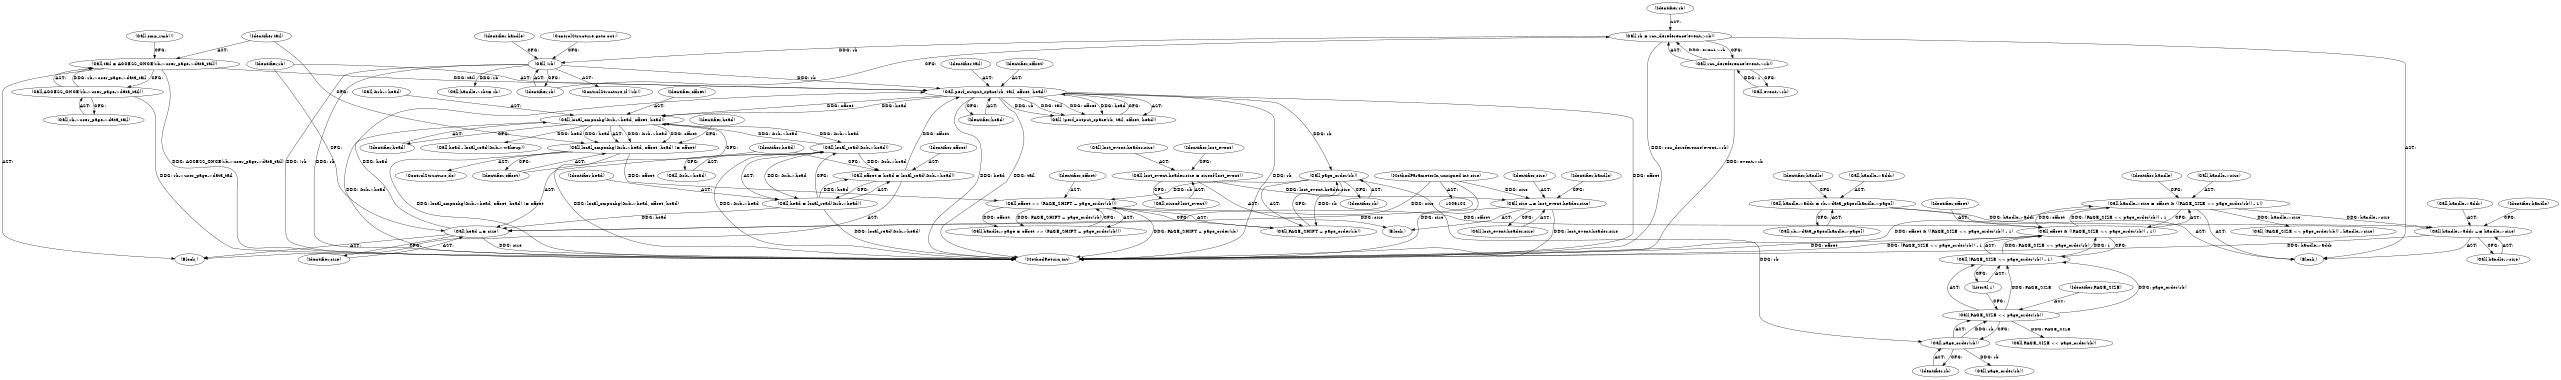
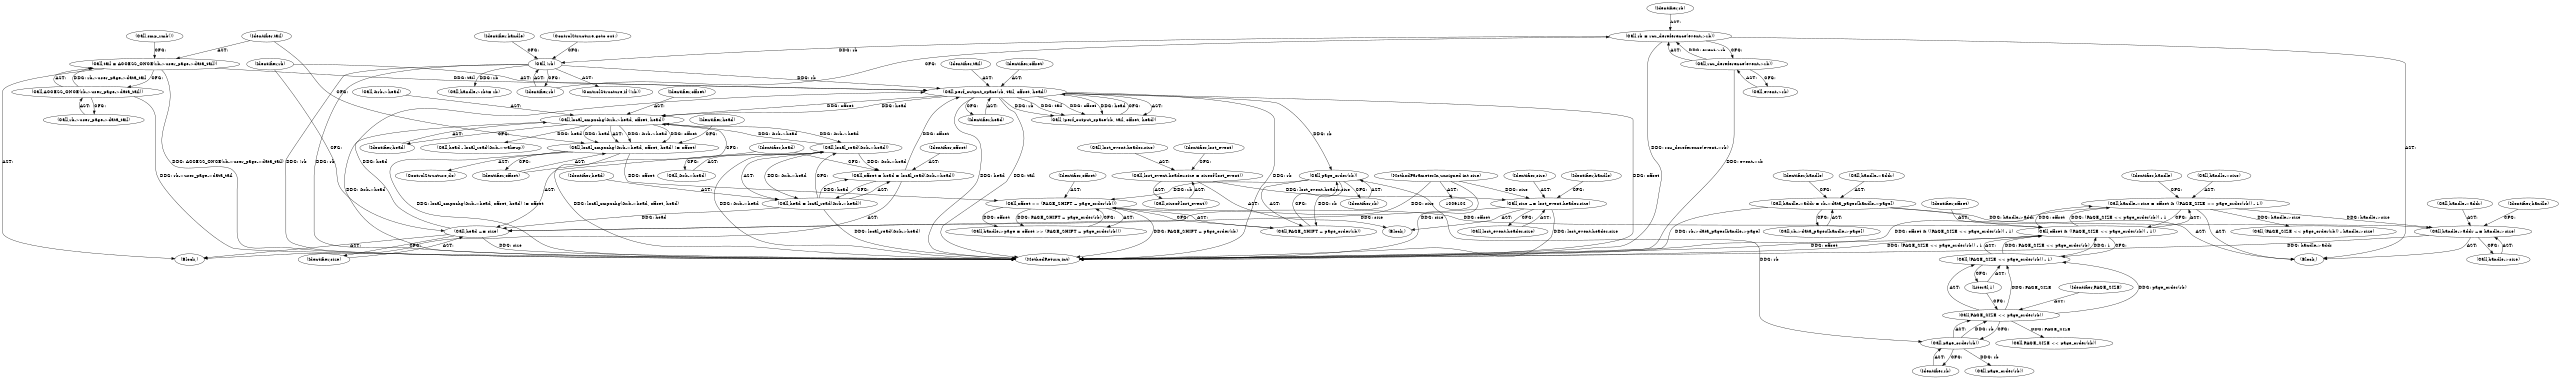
(1752, 78) -> (1752, 78)
(1161, 190) -> (1161, 190)
none -> (1434, 256)
